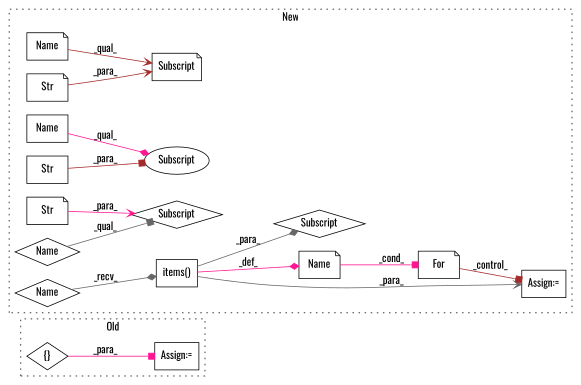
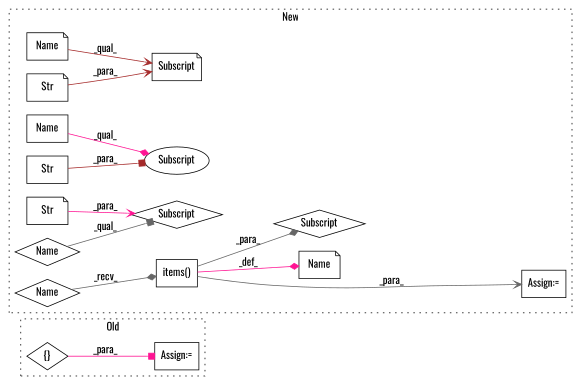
(439, 265) -> none
